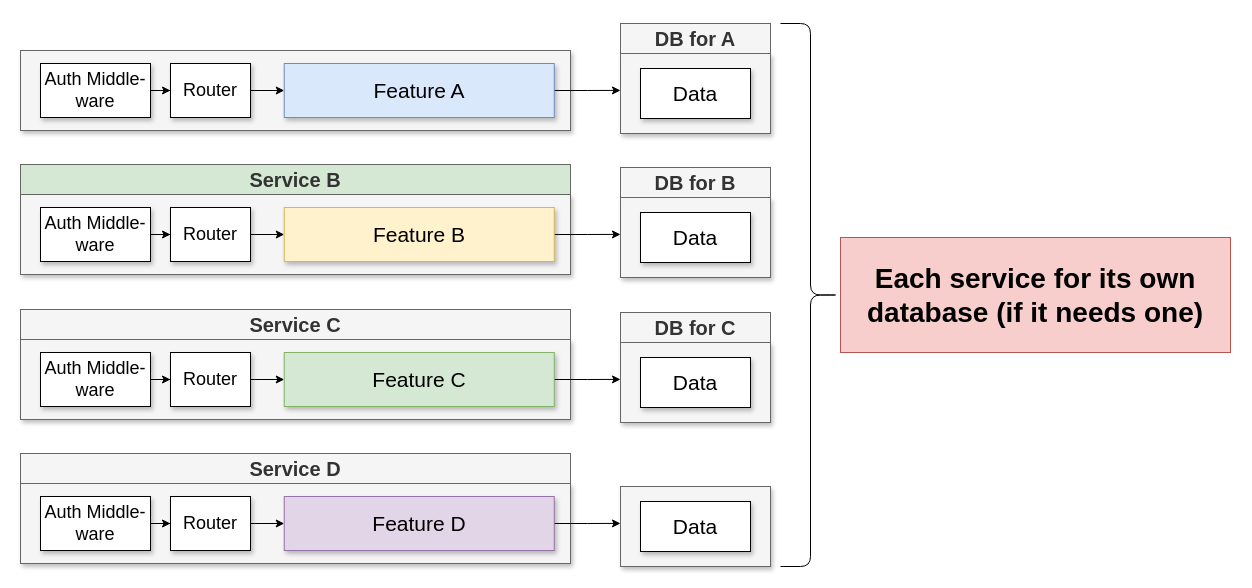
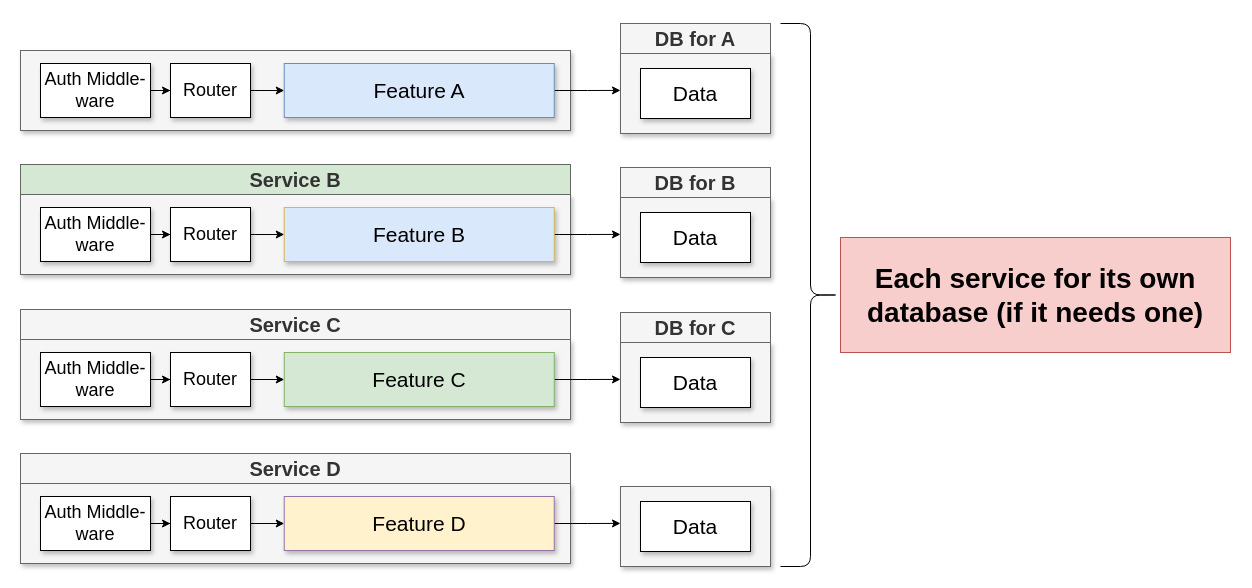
(419, 235) -> (419, 235)
(419, 524) -> (419, 524)
